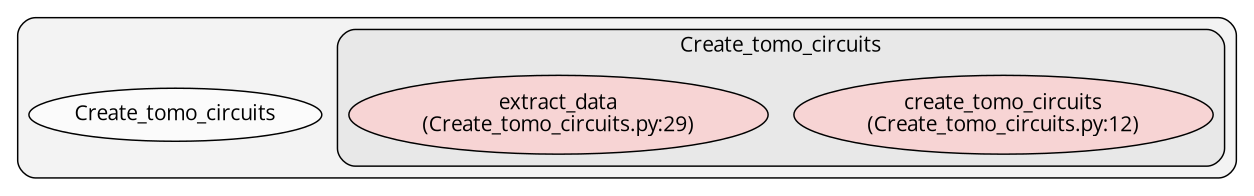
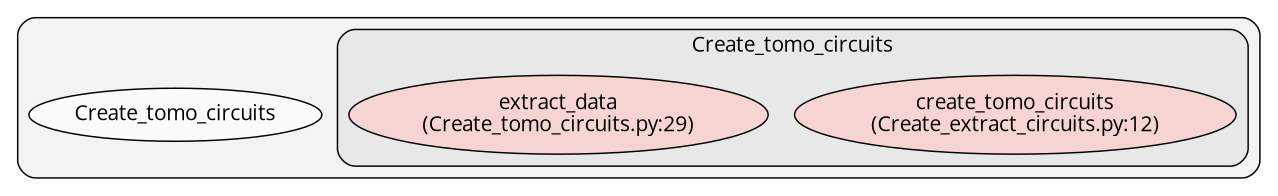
(1004, 115) -> (1015, 115)
